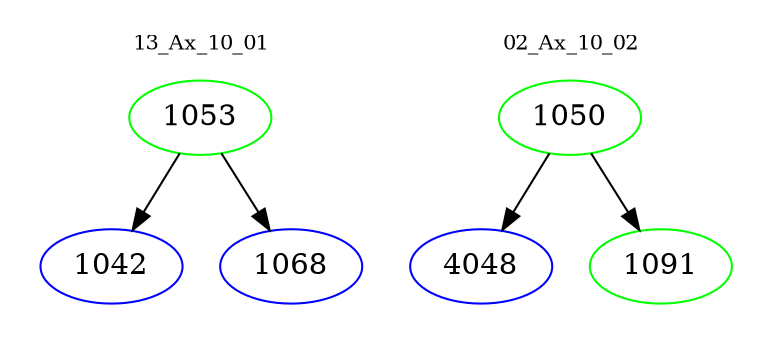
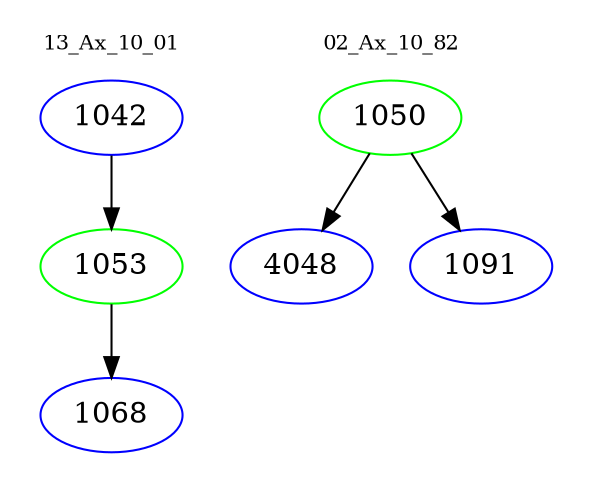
(571, 44) -> (391, 44)
(162, 183) -> (112, 182)
(661, 266) -> (481, 266)
